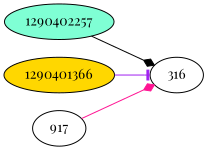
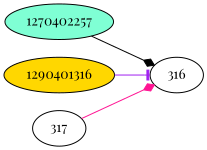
(59, 22) -> (59, 22)
(59, 75) -> (59, 75)
(59, 128) -> (59, 128)
